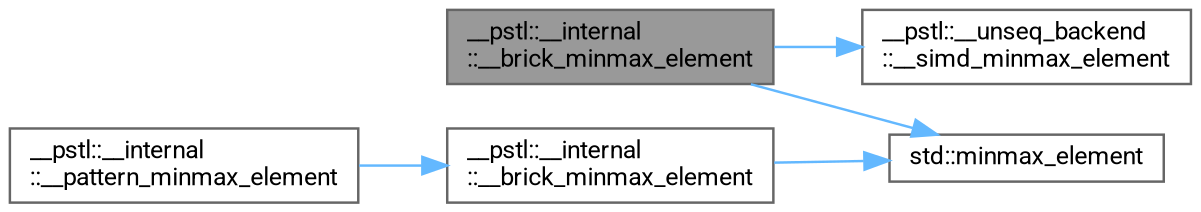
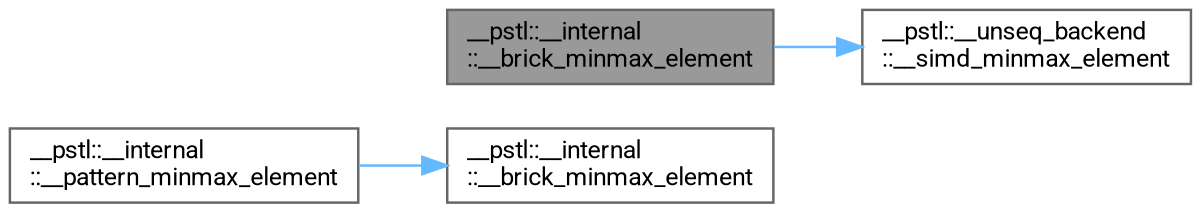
(1027, 158) -> none
